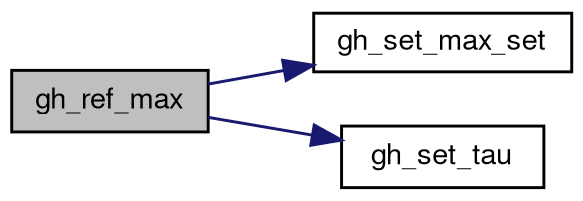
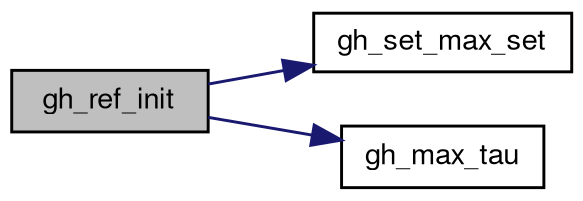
(110, 101) -> (110, 101)
(443, 157) -> (443, 157)
